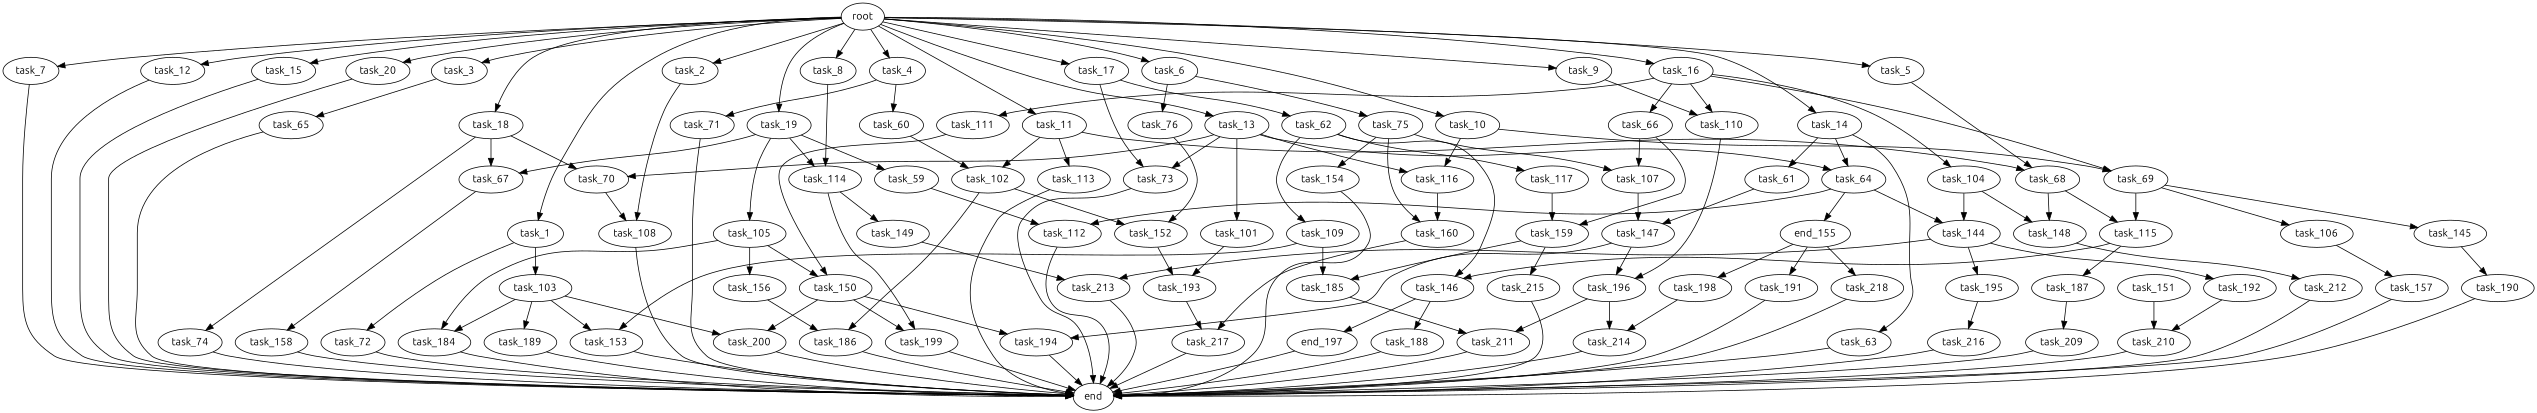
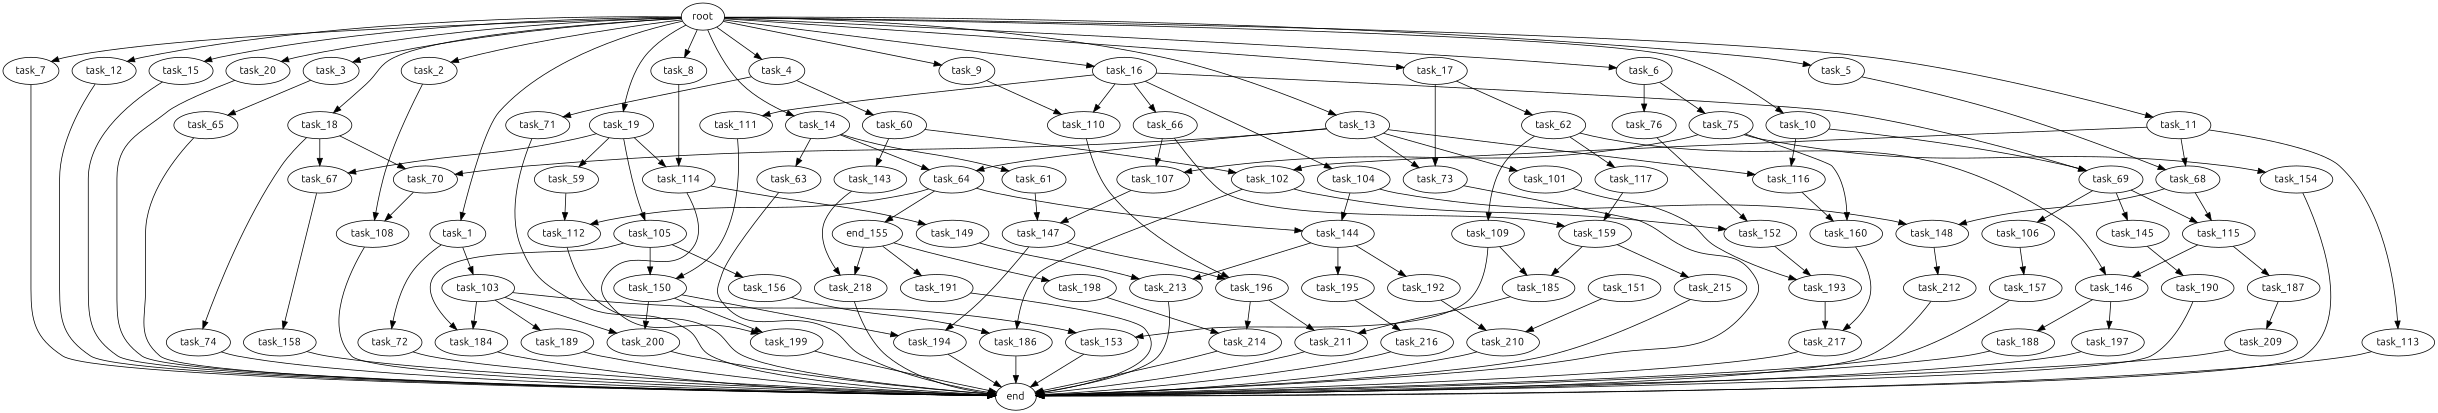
none -> (870, 179)
(1322, 342) -> (2108, 342)
